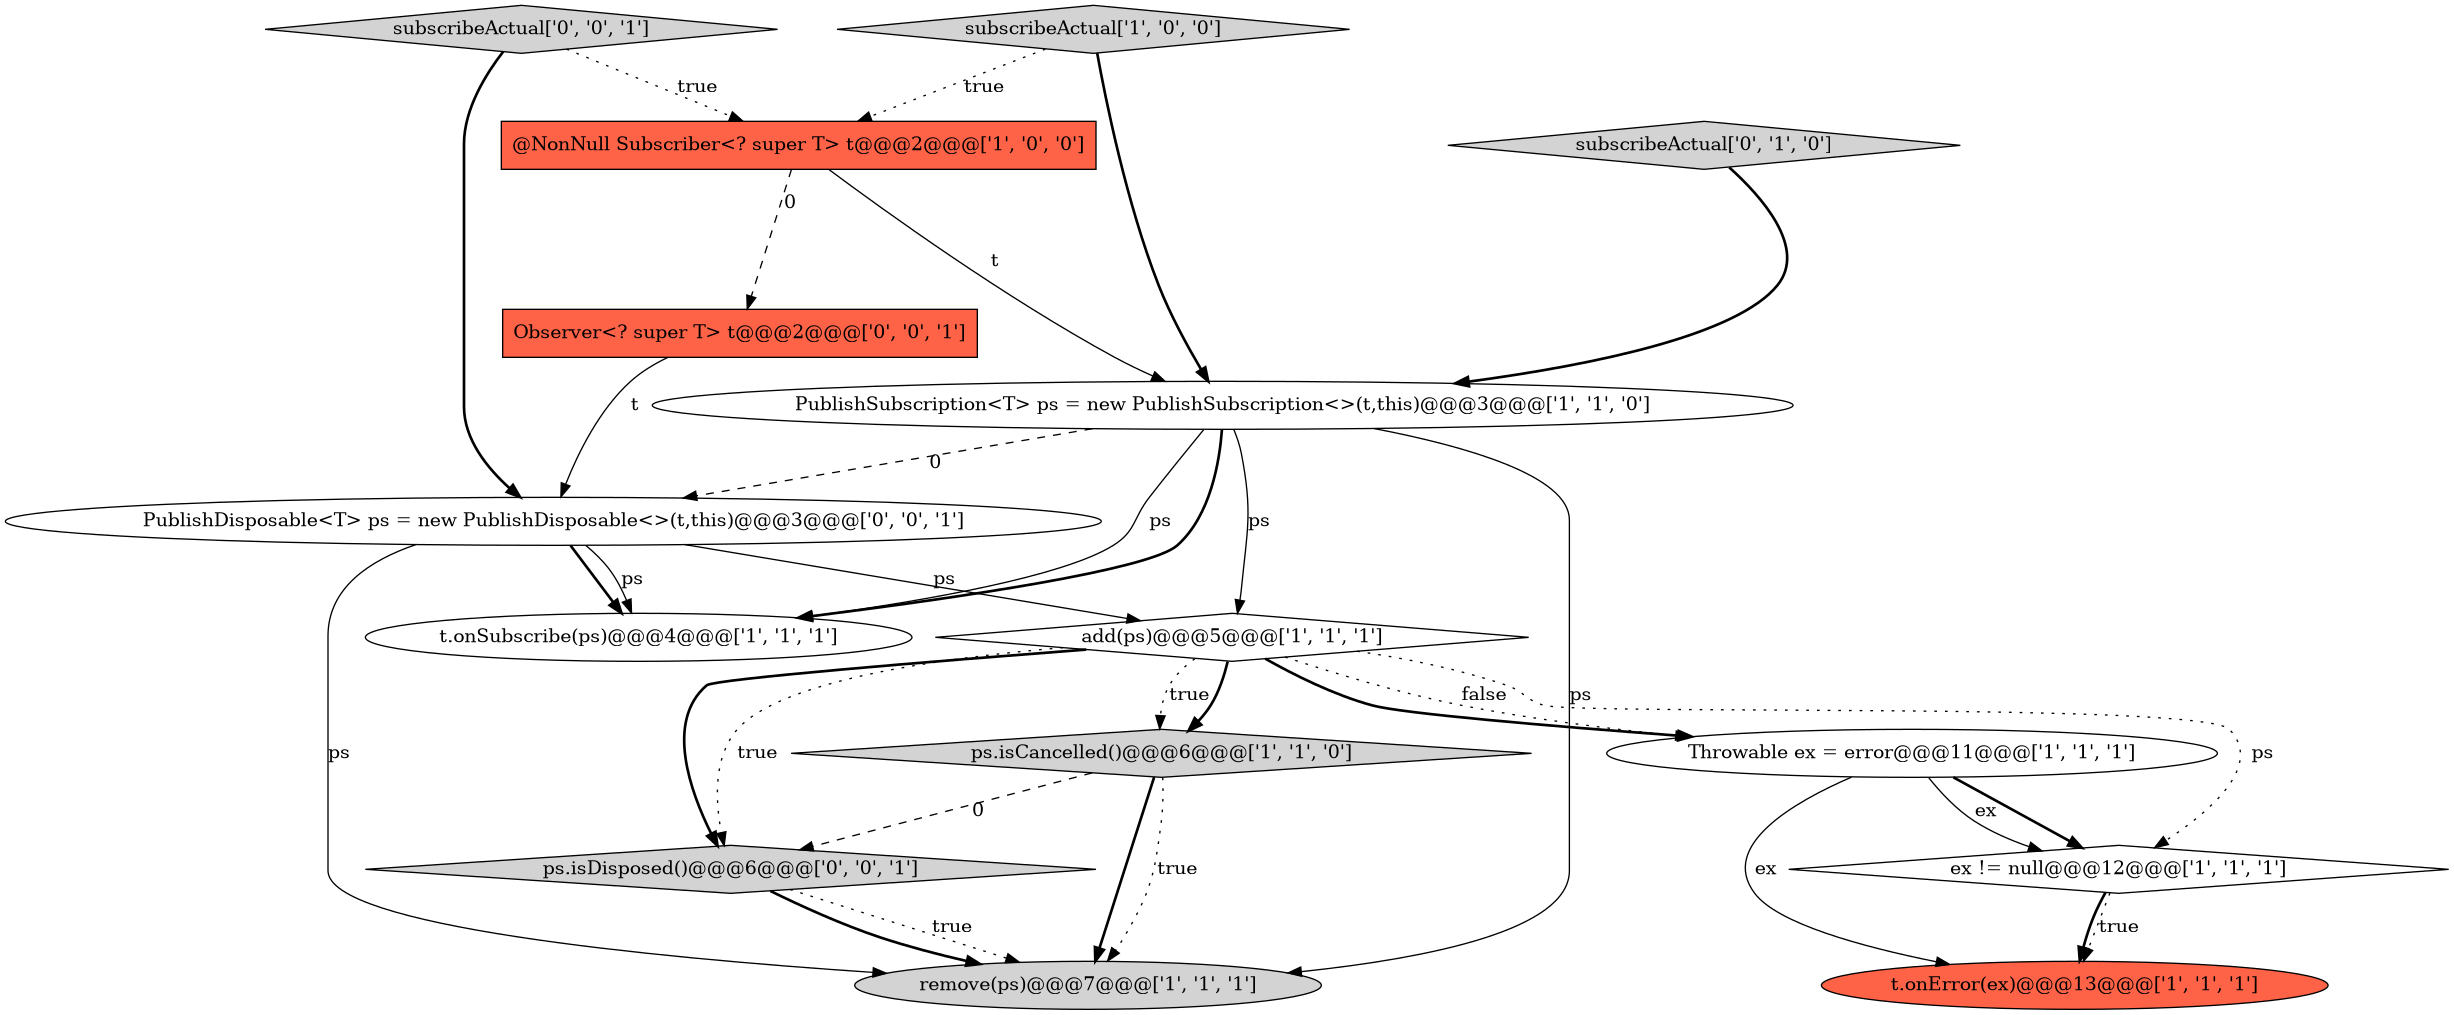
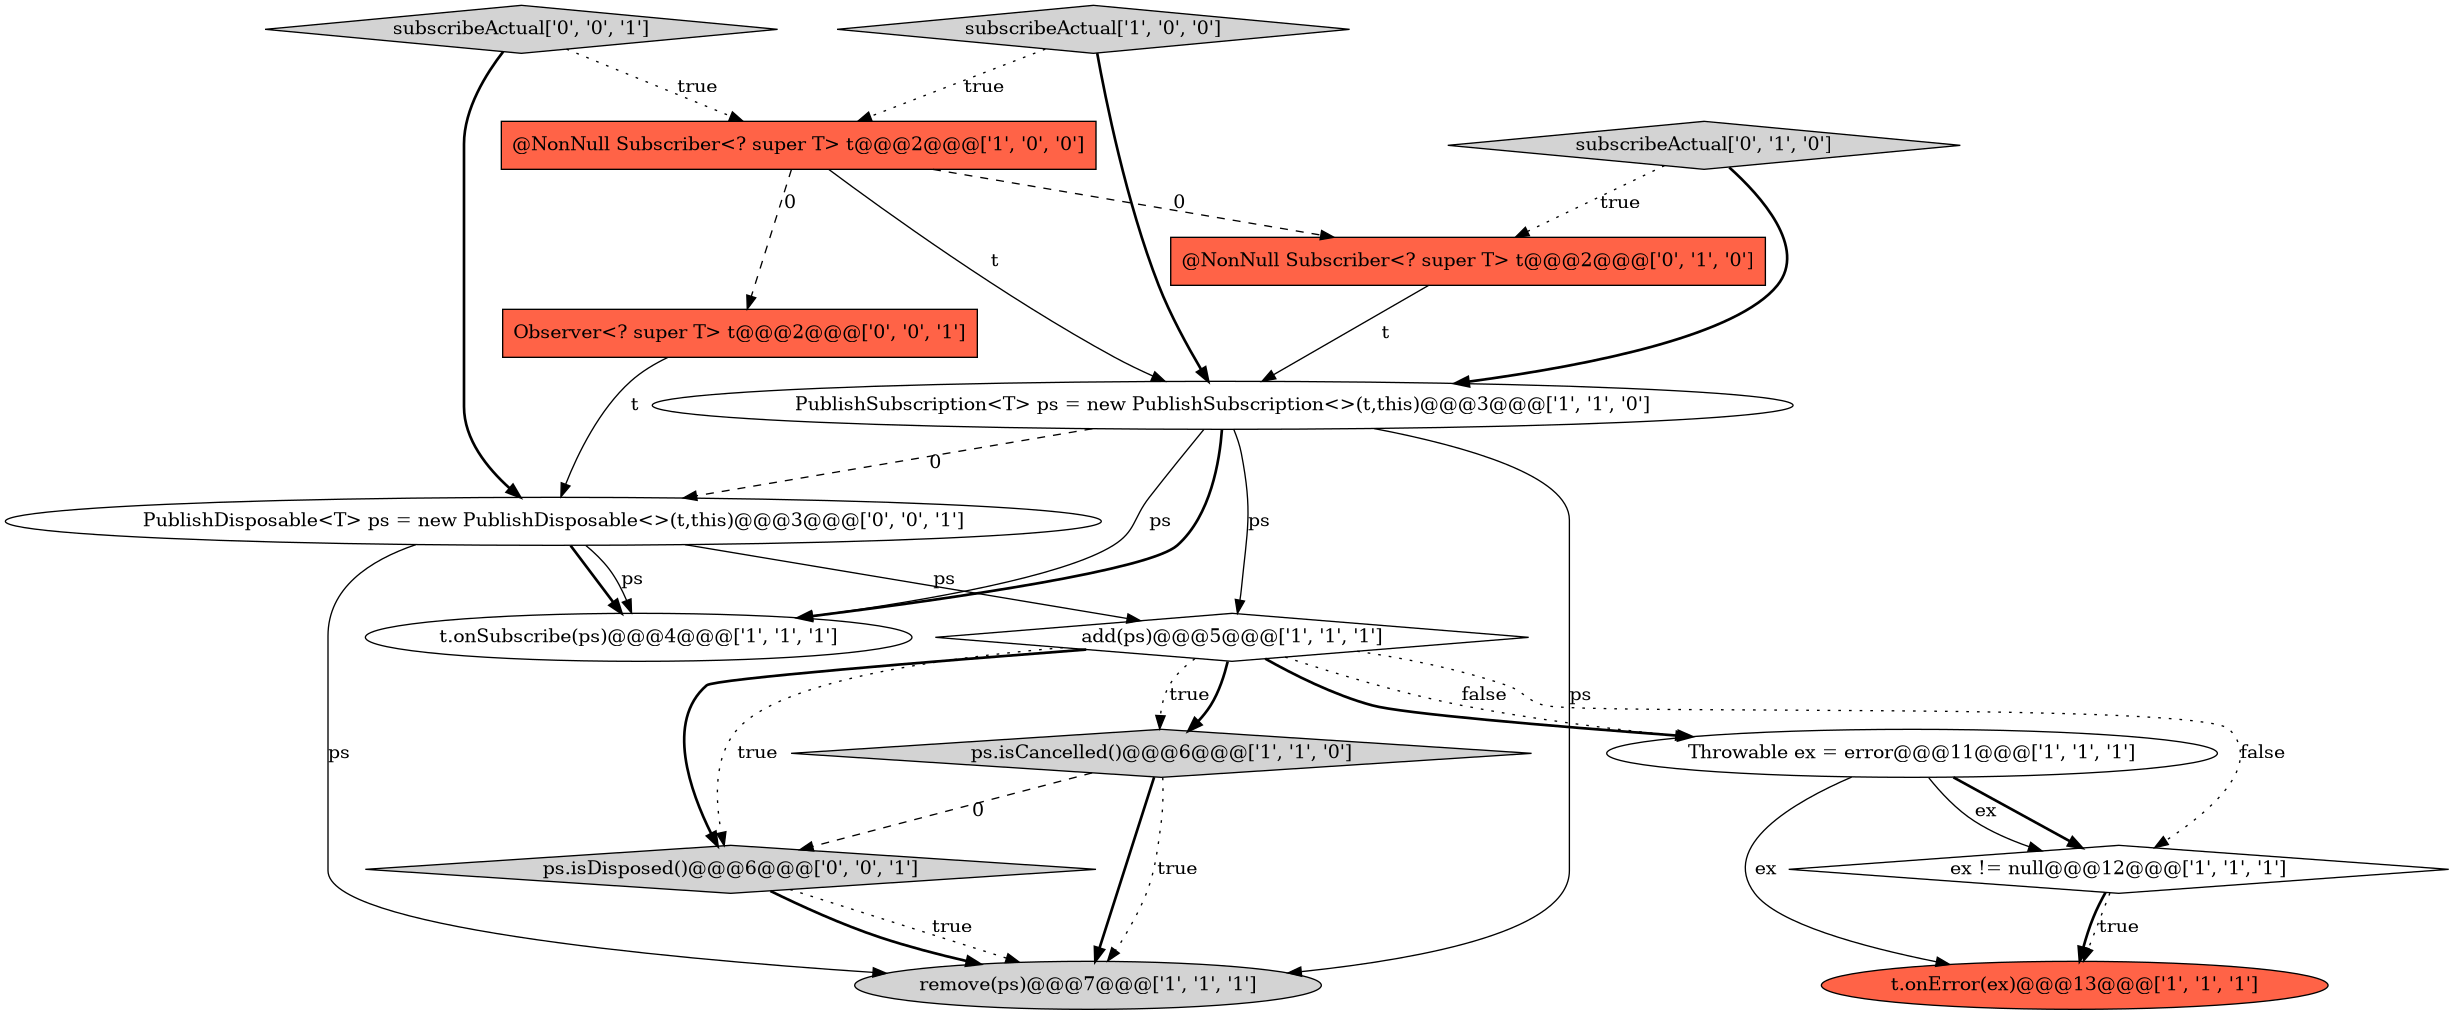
none -> (1468, 261)
(2263, 753) -> (2263, 753)
